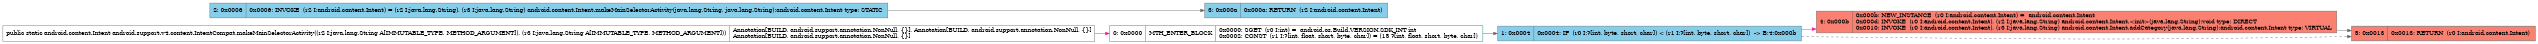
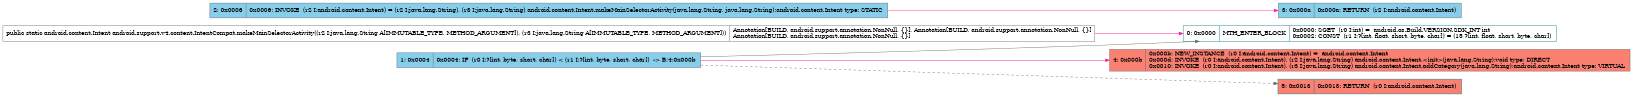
(1044, 10) -> (1081, 10)
(2342, 30) -> none
(1488, 34) -> (948, 50)
